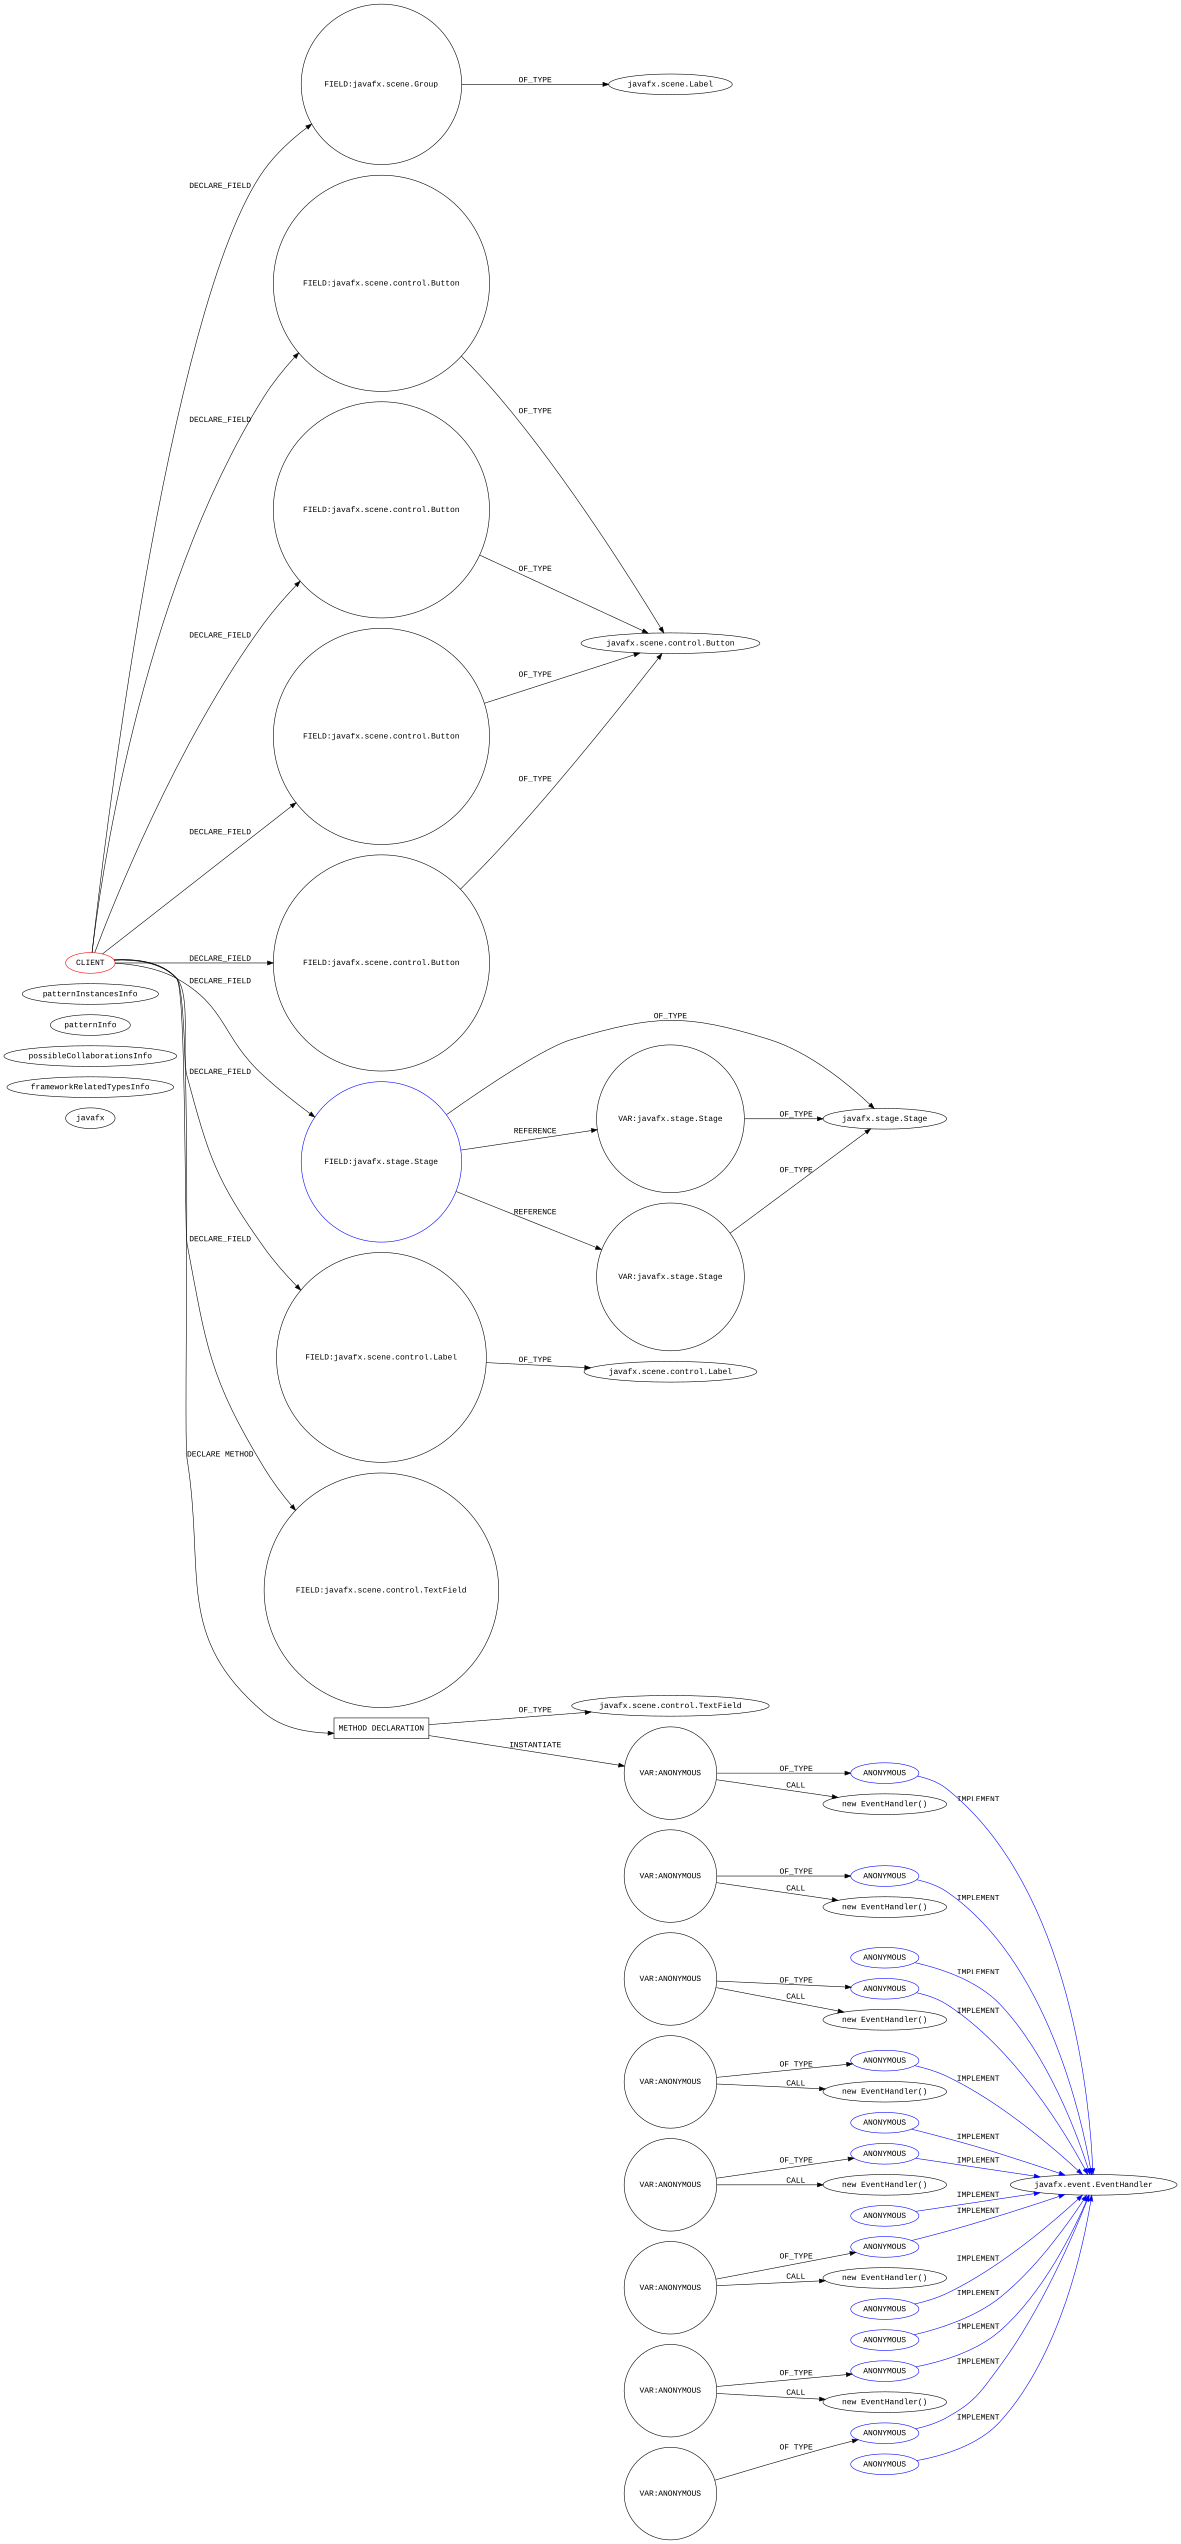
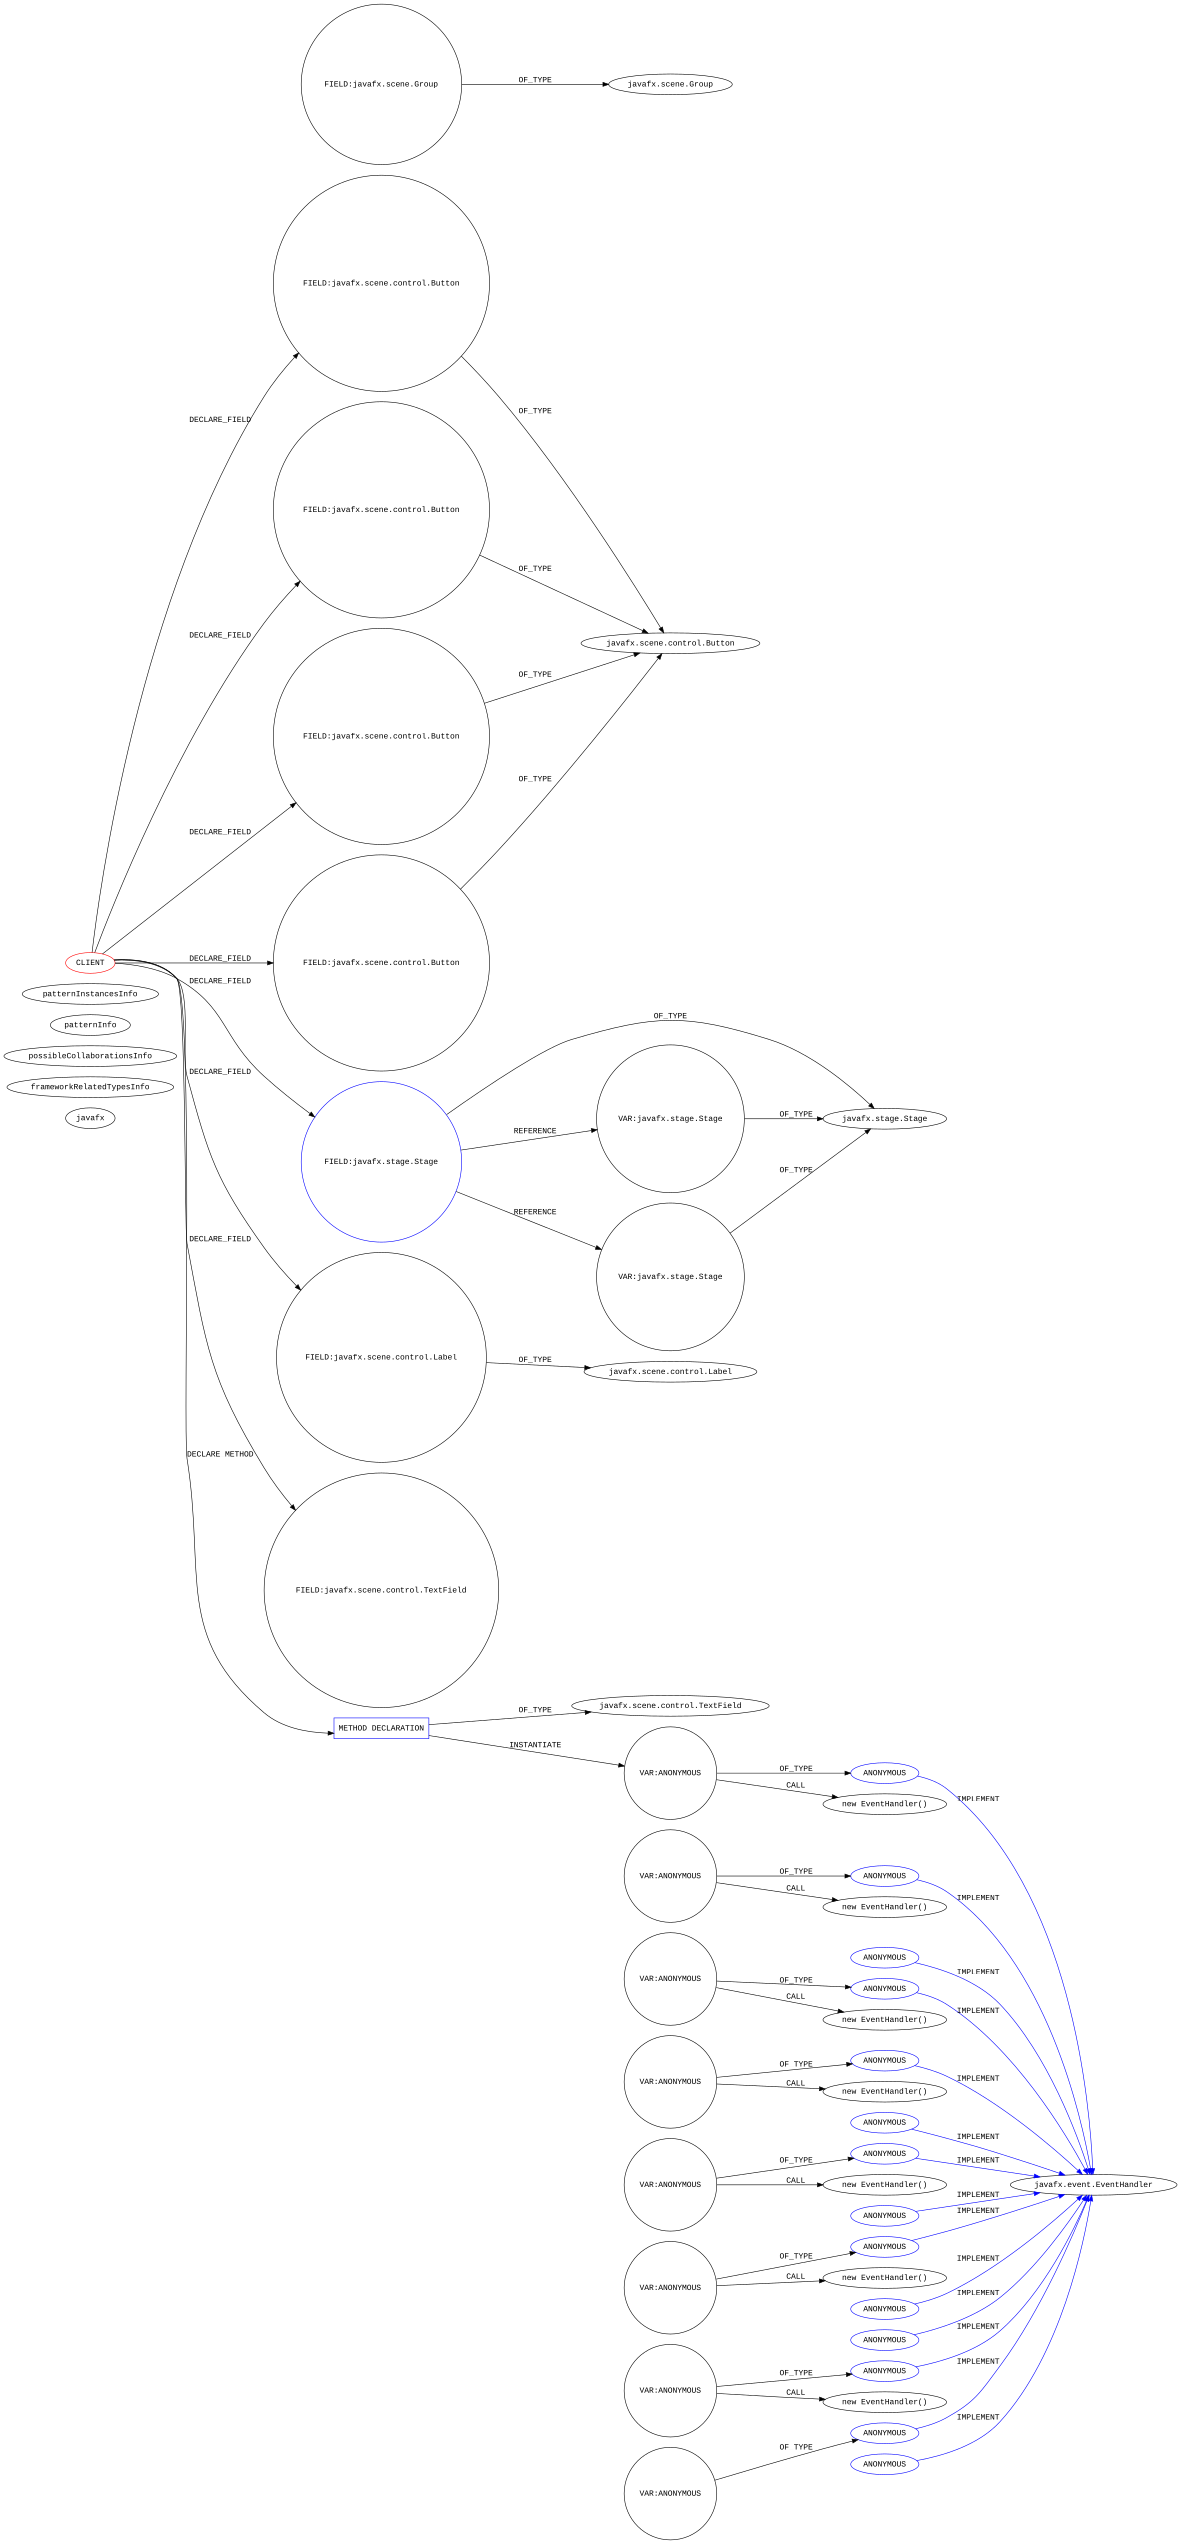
(670, 84) -> (670, 84)
(156, 525) -> none
(381, 1728) -> (381, 1728)
